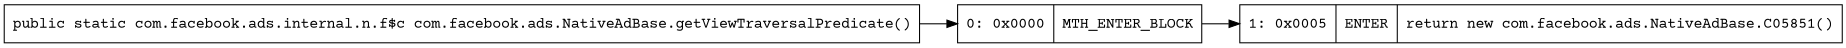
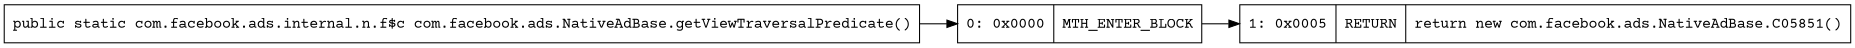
(1367, 23) -> (1371, 23)
